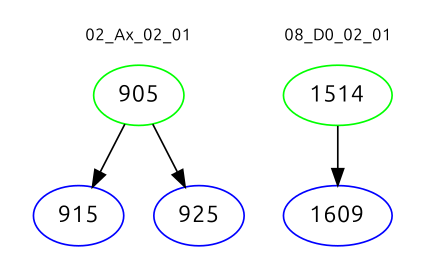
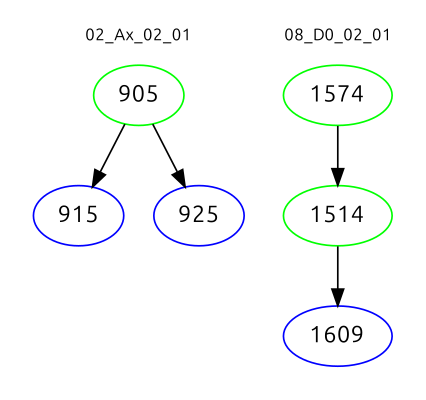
none -> (338, 95)
